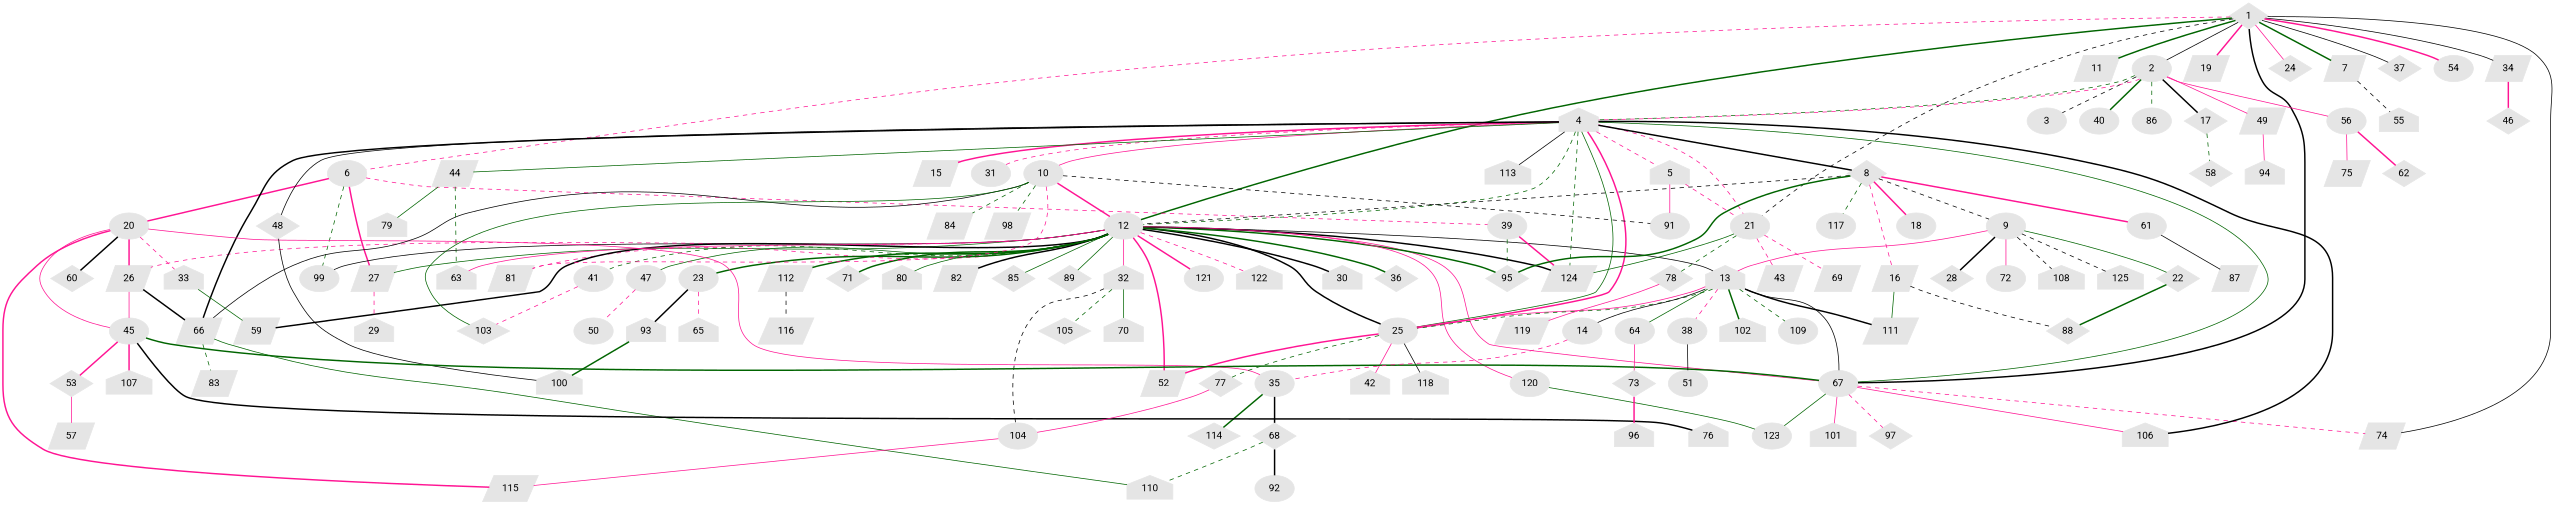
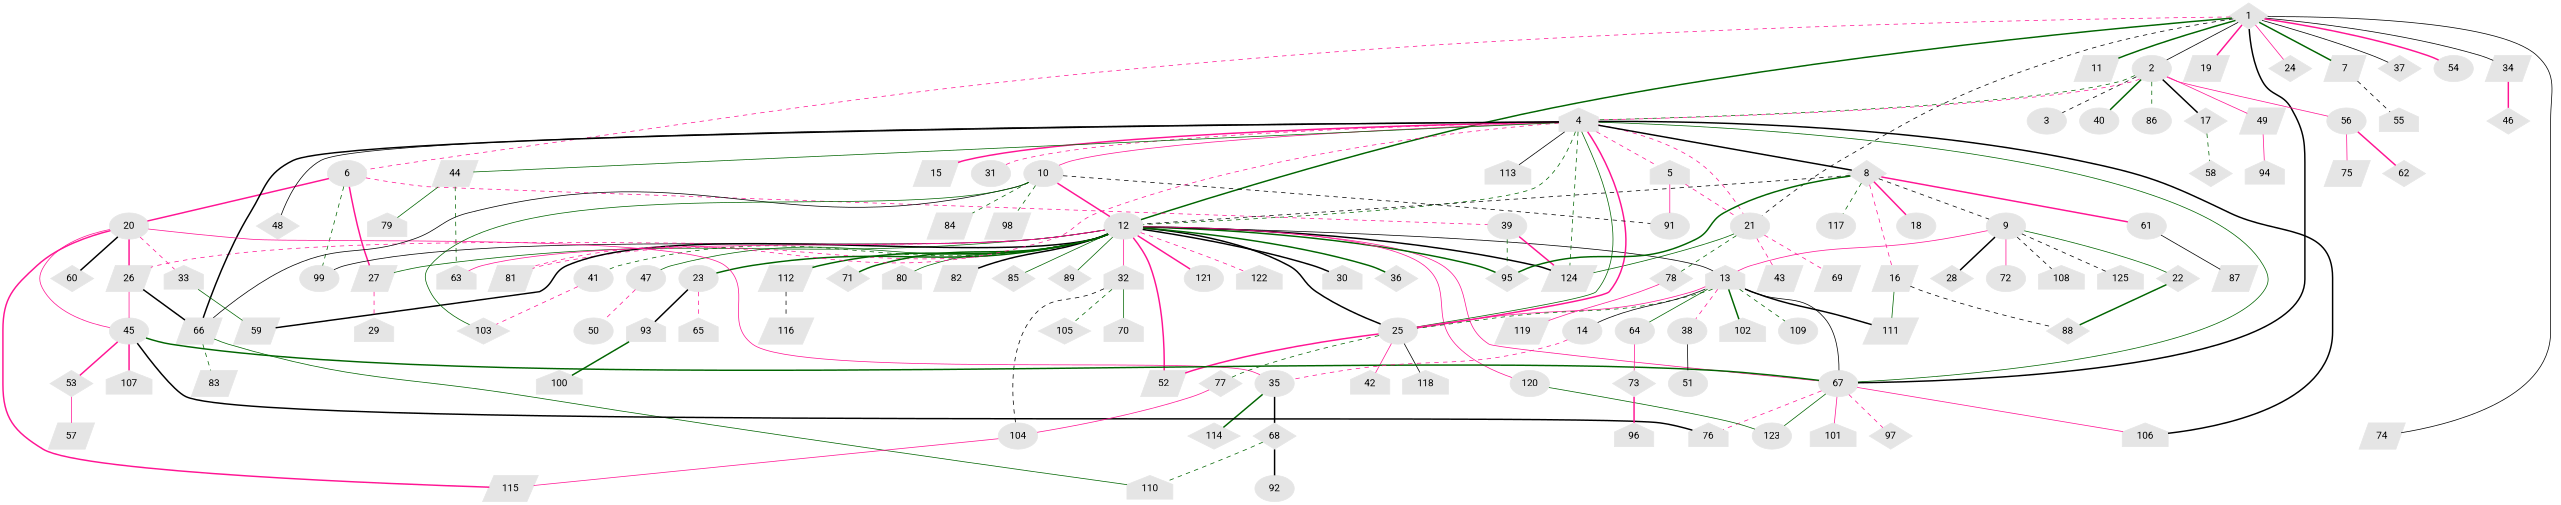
(743, 262) -> (1075, 227)
(376, 354) -> none
(2111, 410) -> (1772, 410)
